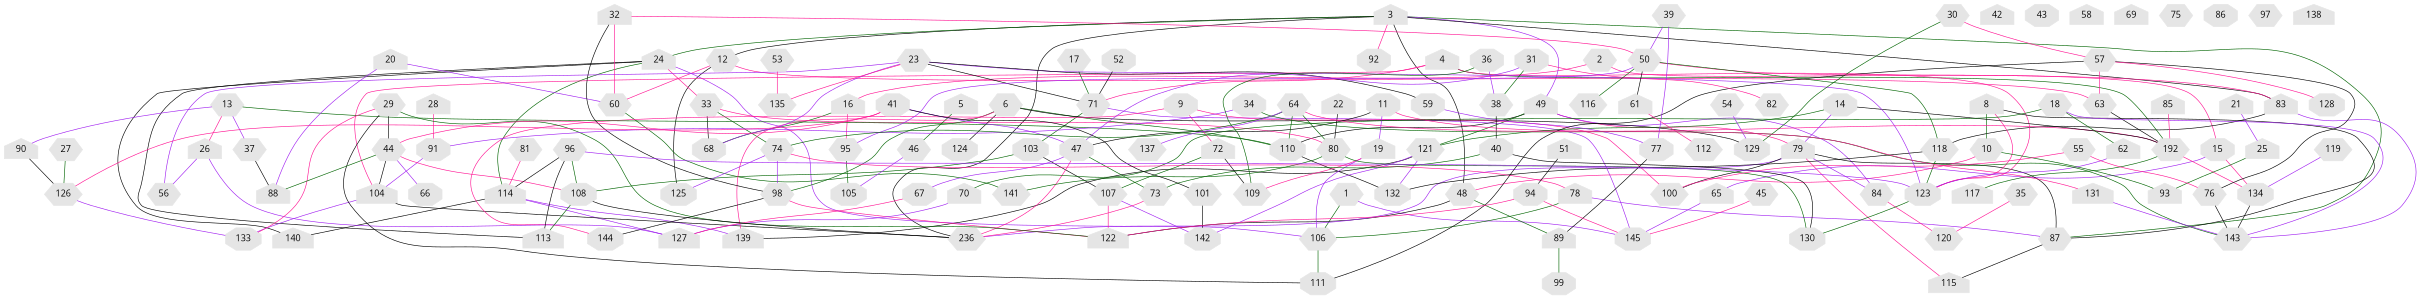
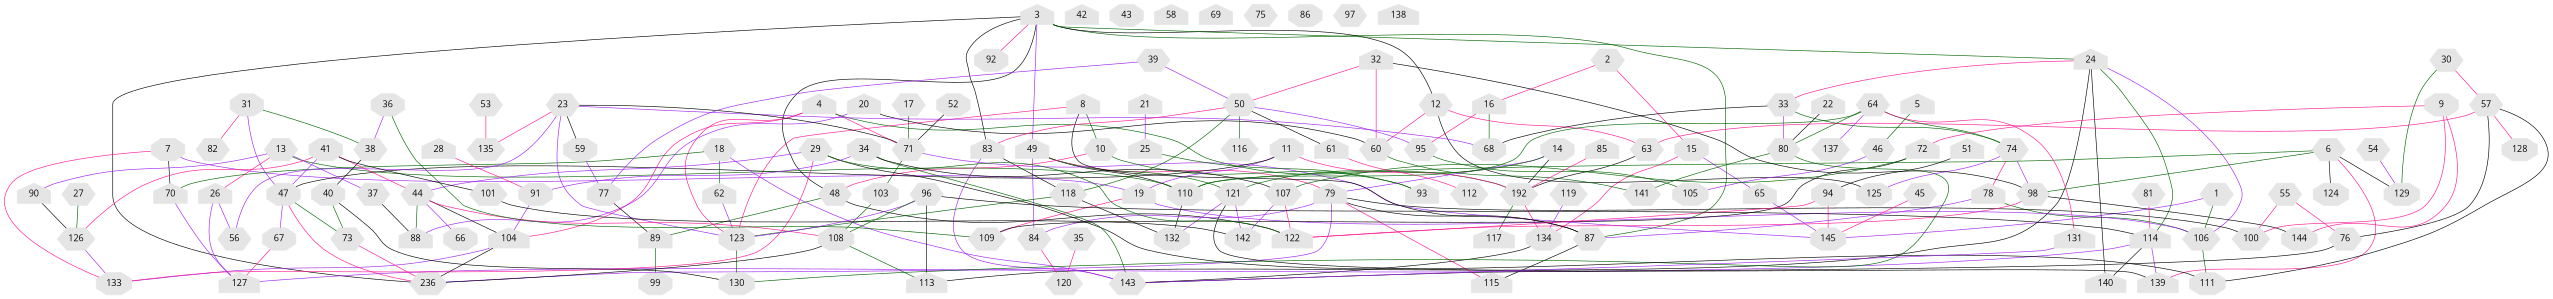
(523, 87) -> (1135, 126)
(1082, 123) -> (1783, 130)
(389, 129) -> (579, 171)
none -> (168, 150)
(1069, 172) -> (1073, 173)
